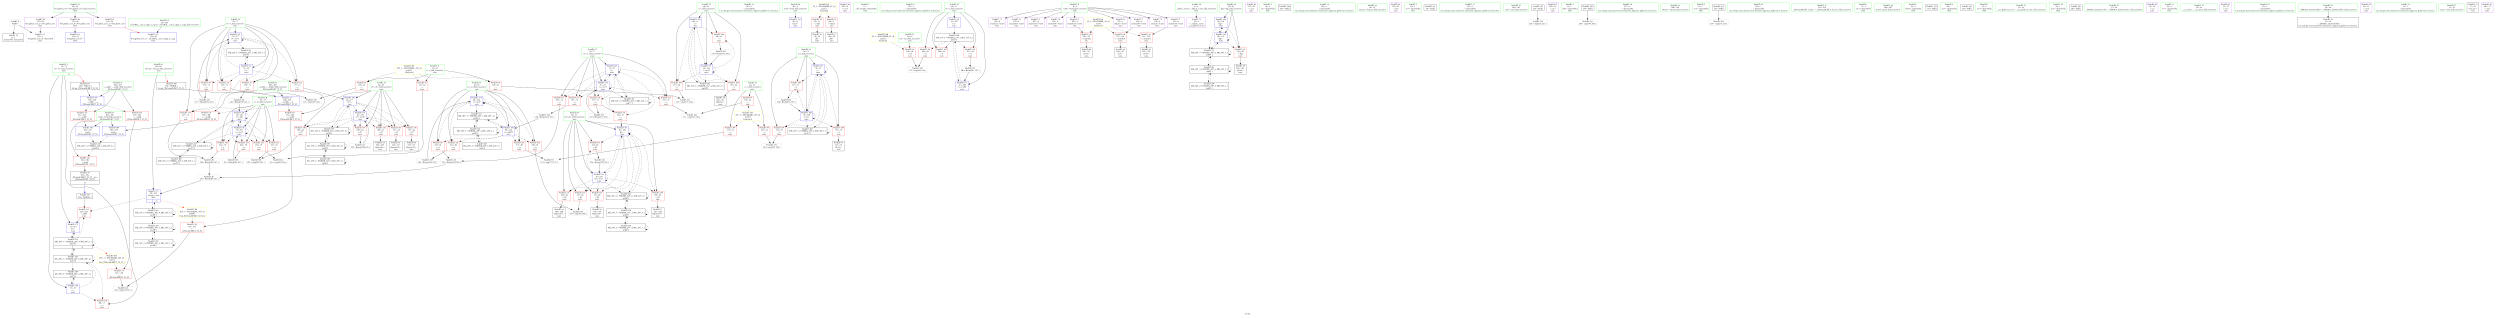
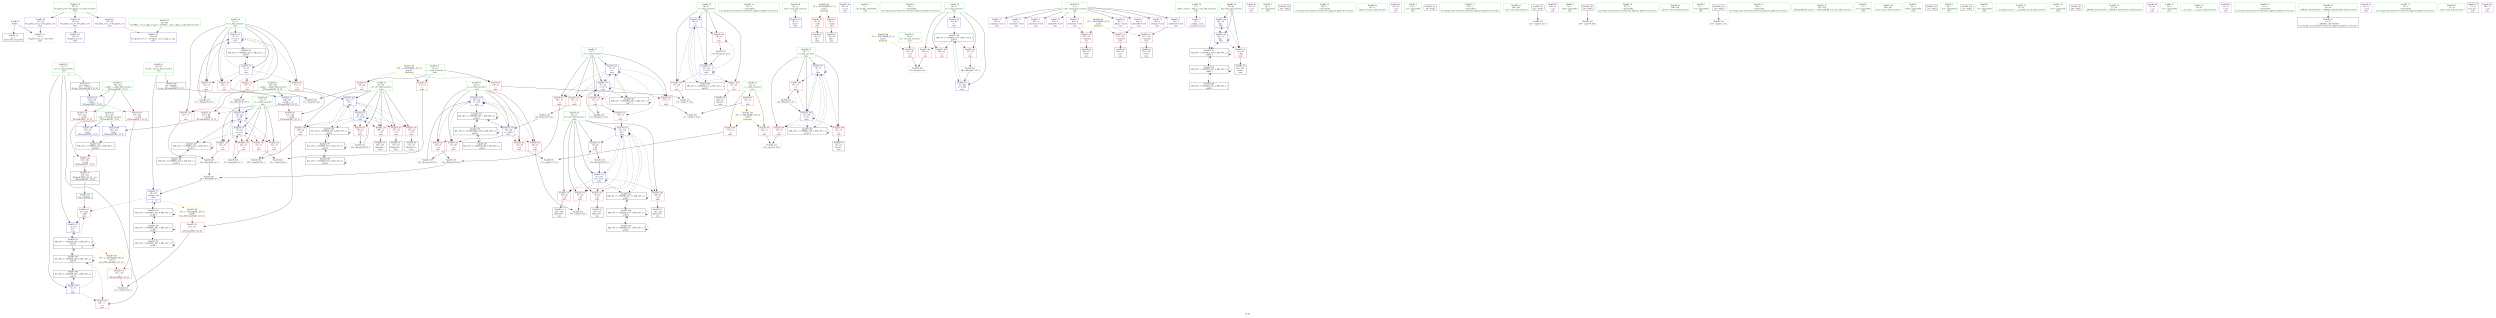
(749, 109) -> (747, 108)
(475, 131) -> (475, 131)
